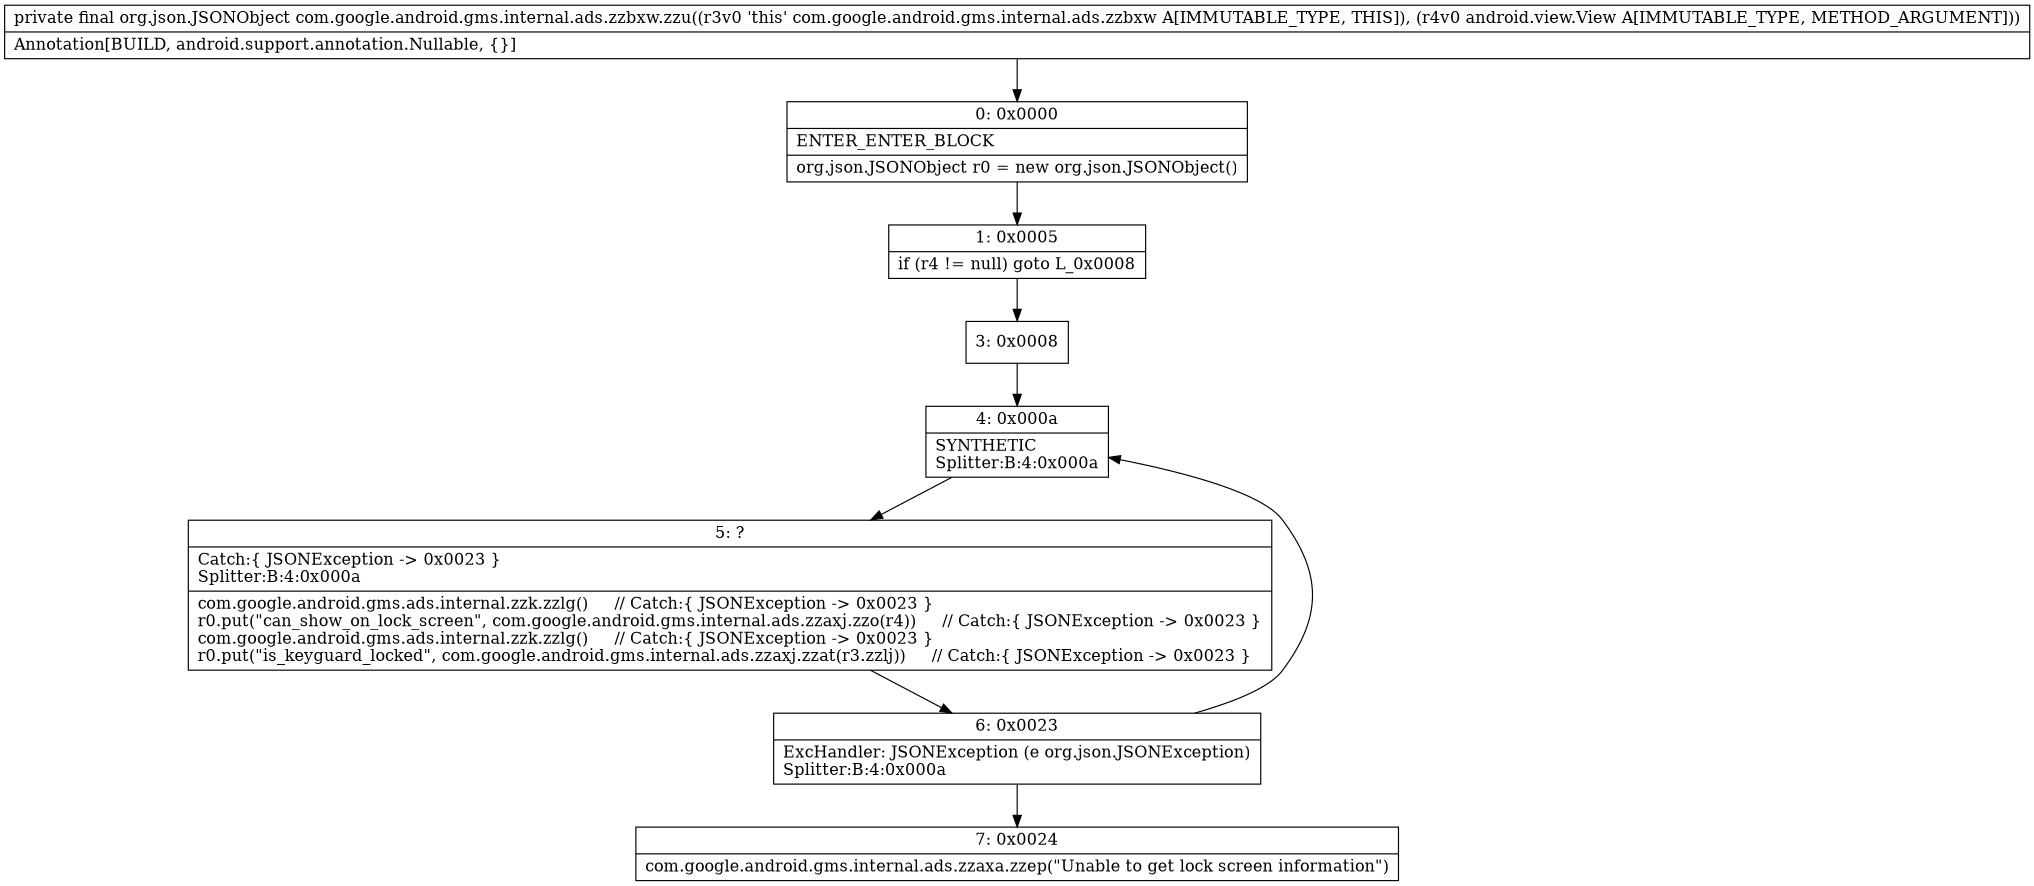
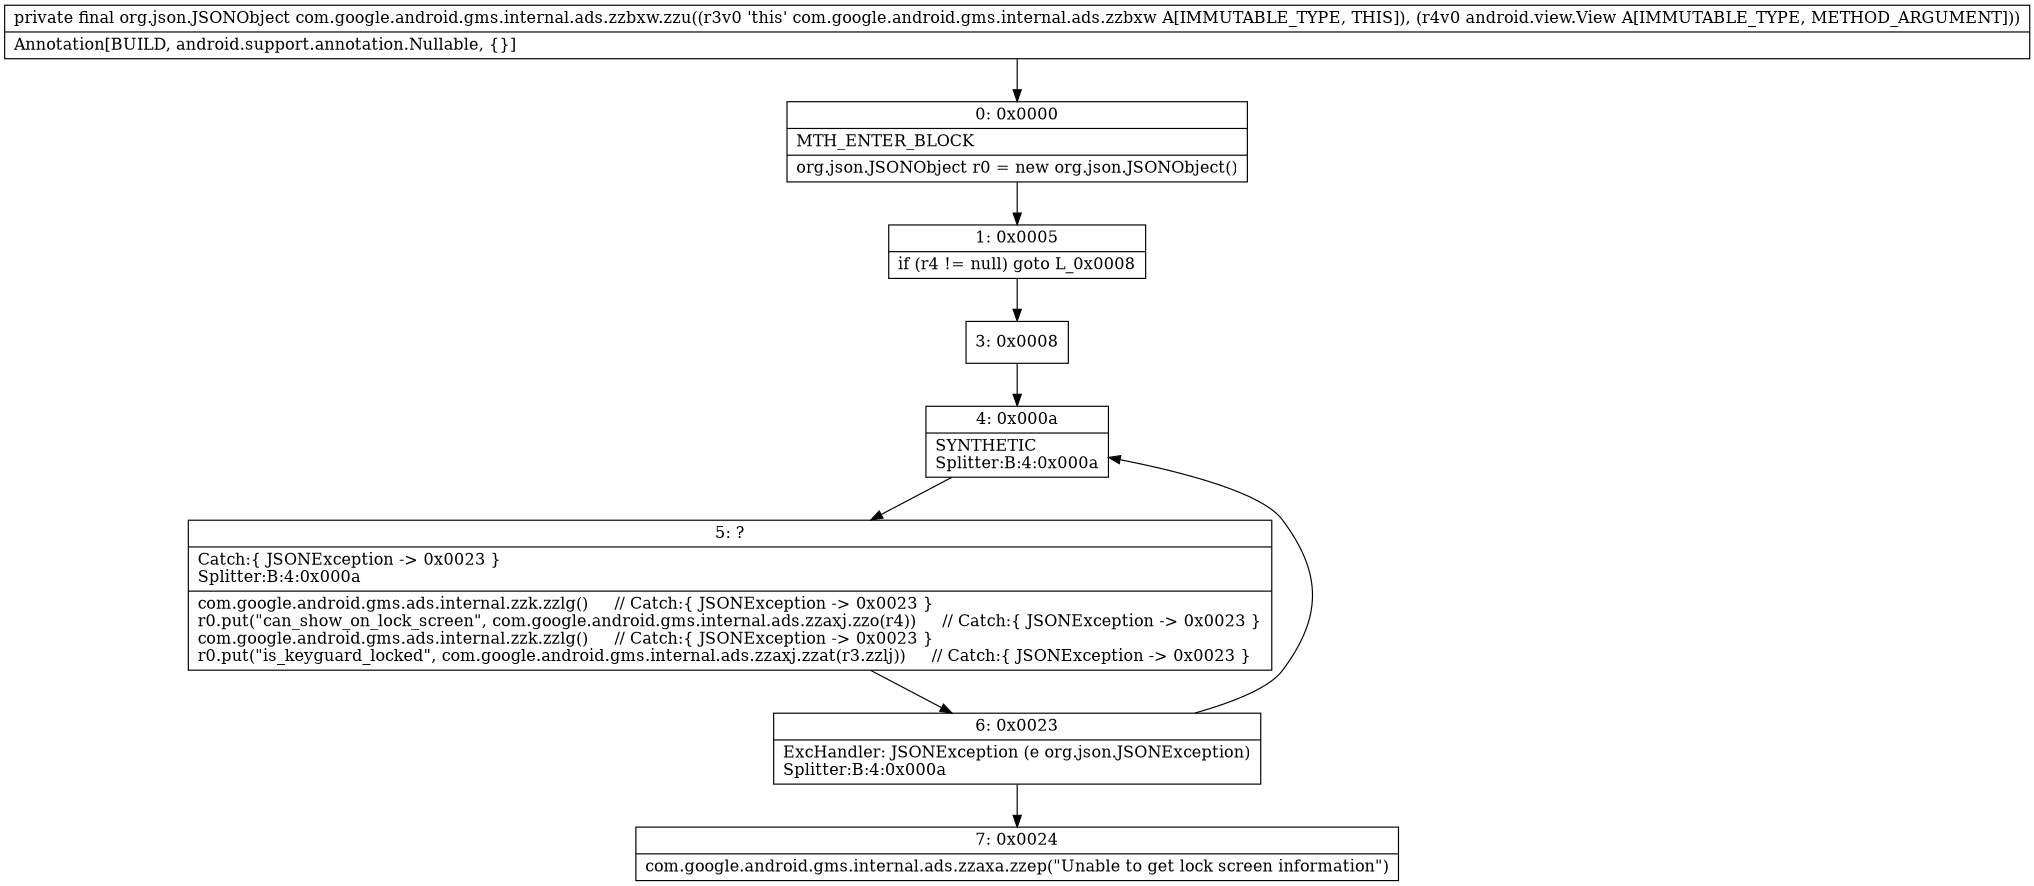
(896, 141) -> (886, 141)
